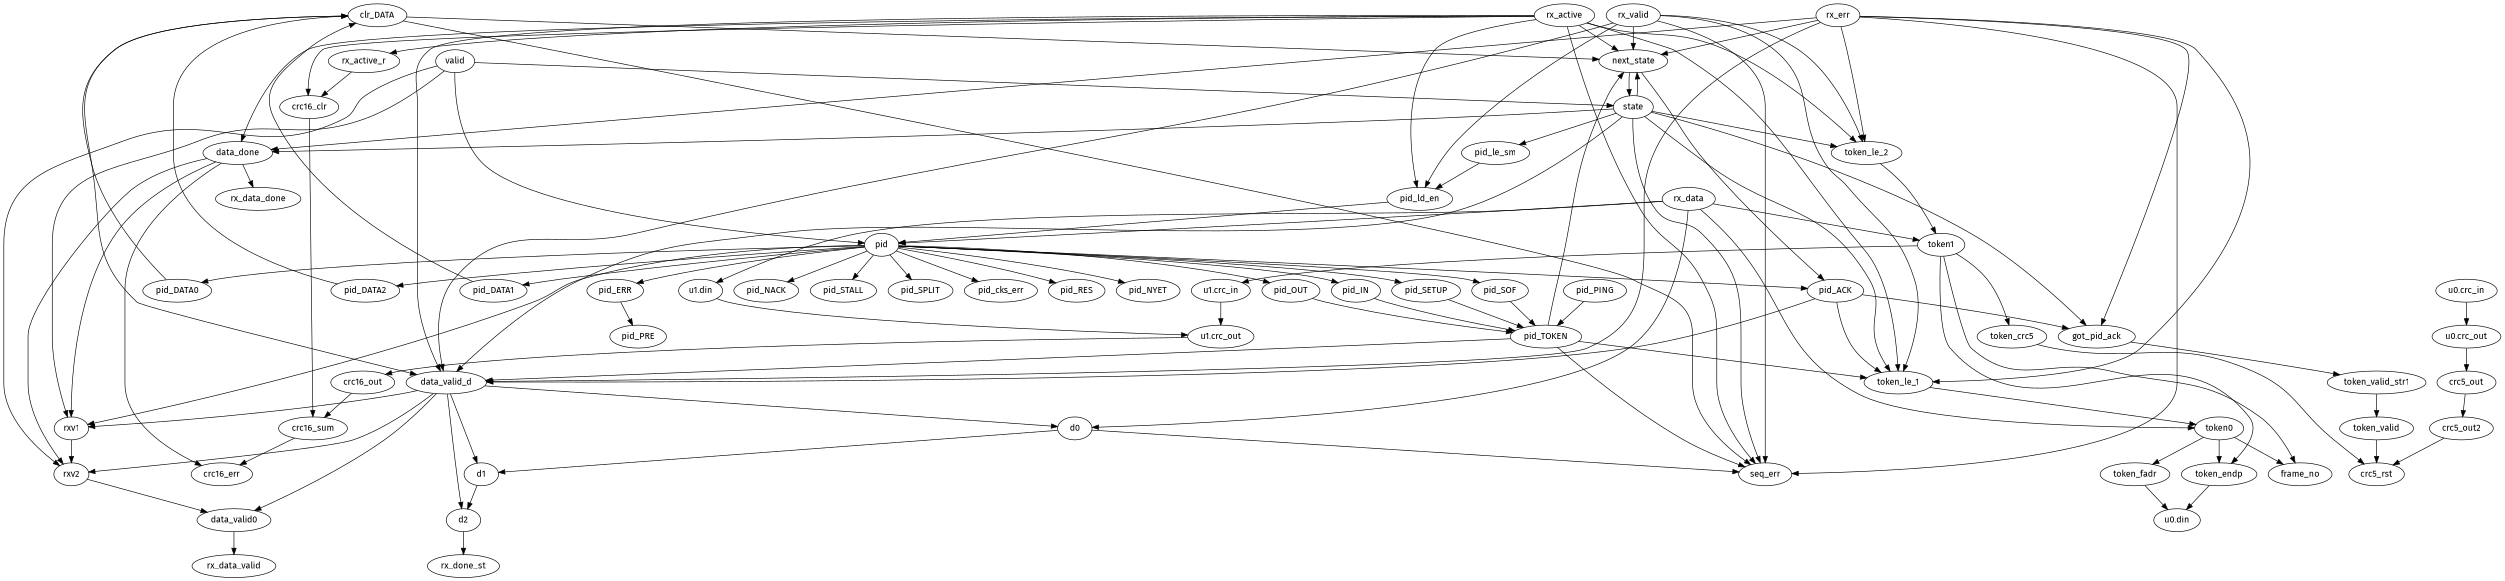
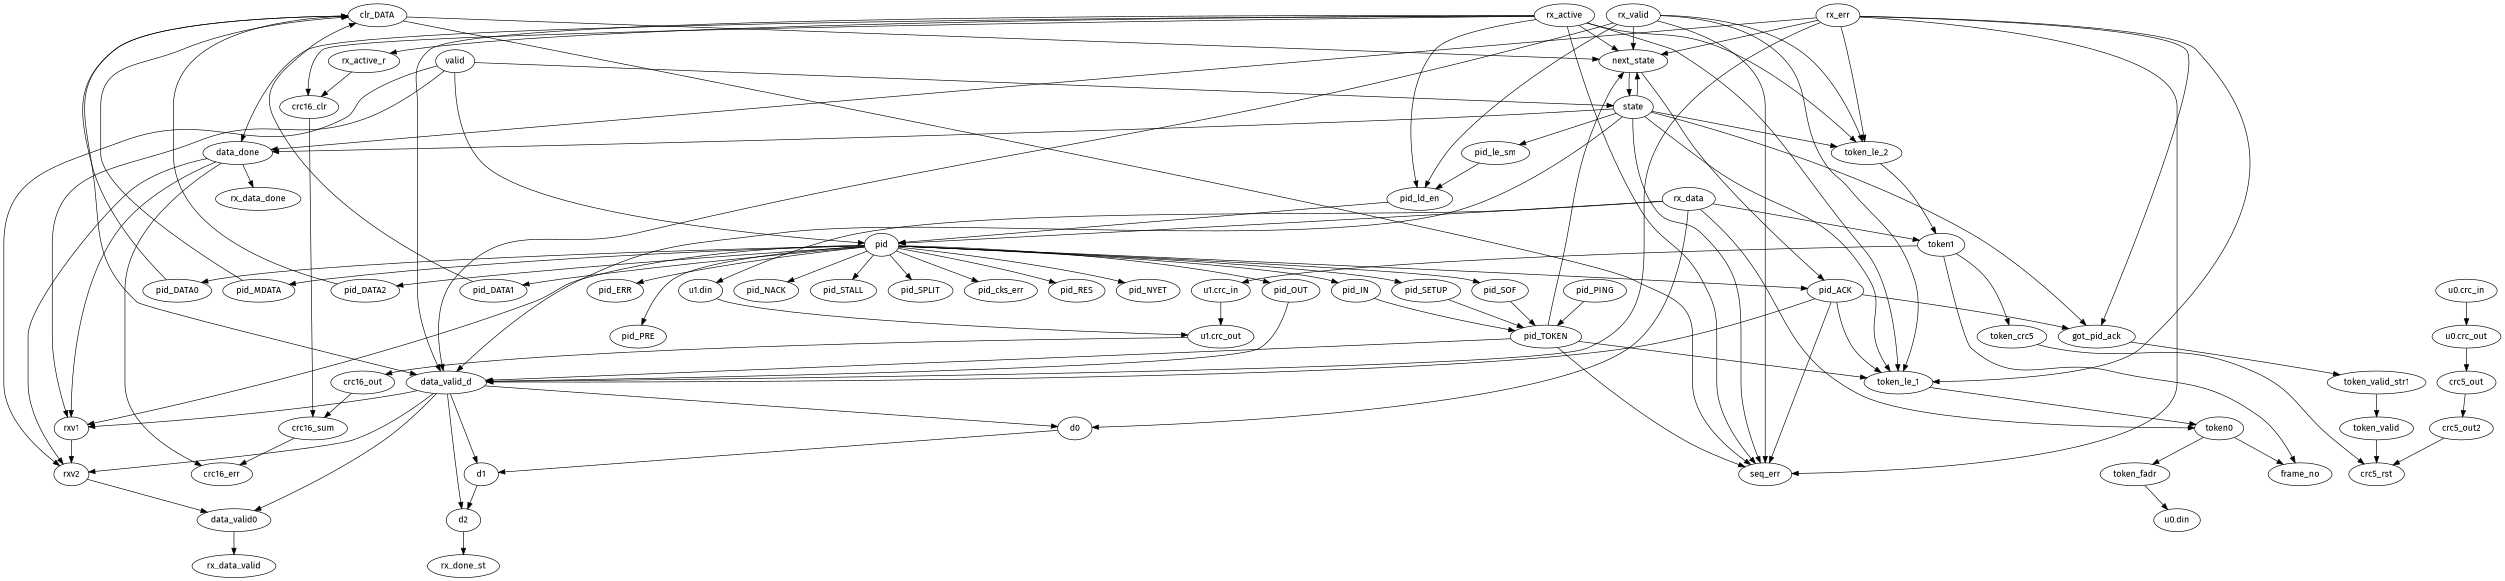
none -> (259, 291)
(625, 311) -> (743, 259)
(1409, 318) -> (905, 372)
(1412, 451) -> (1801, 379)
(2219, 474) -> none
